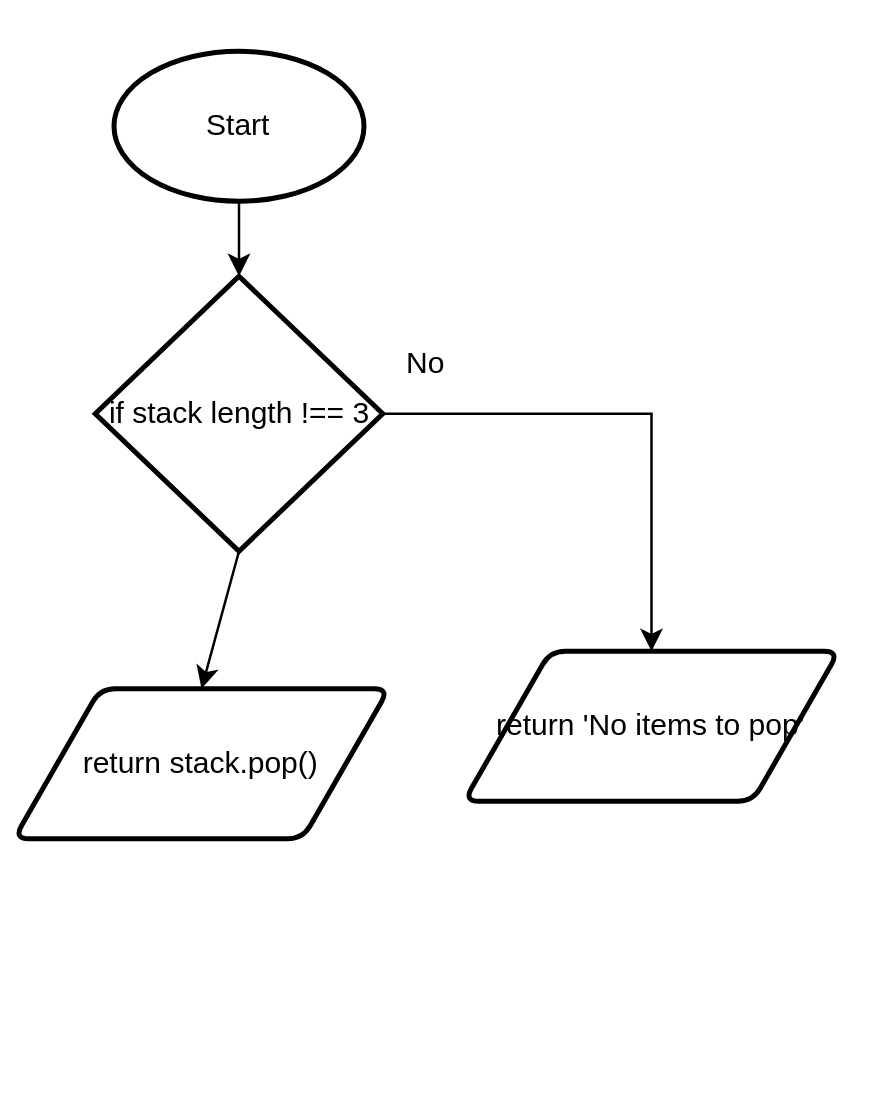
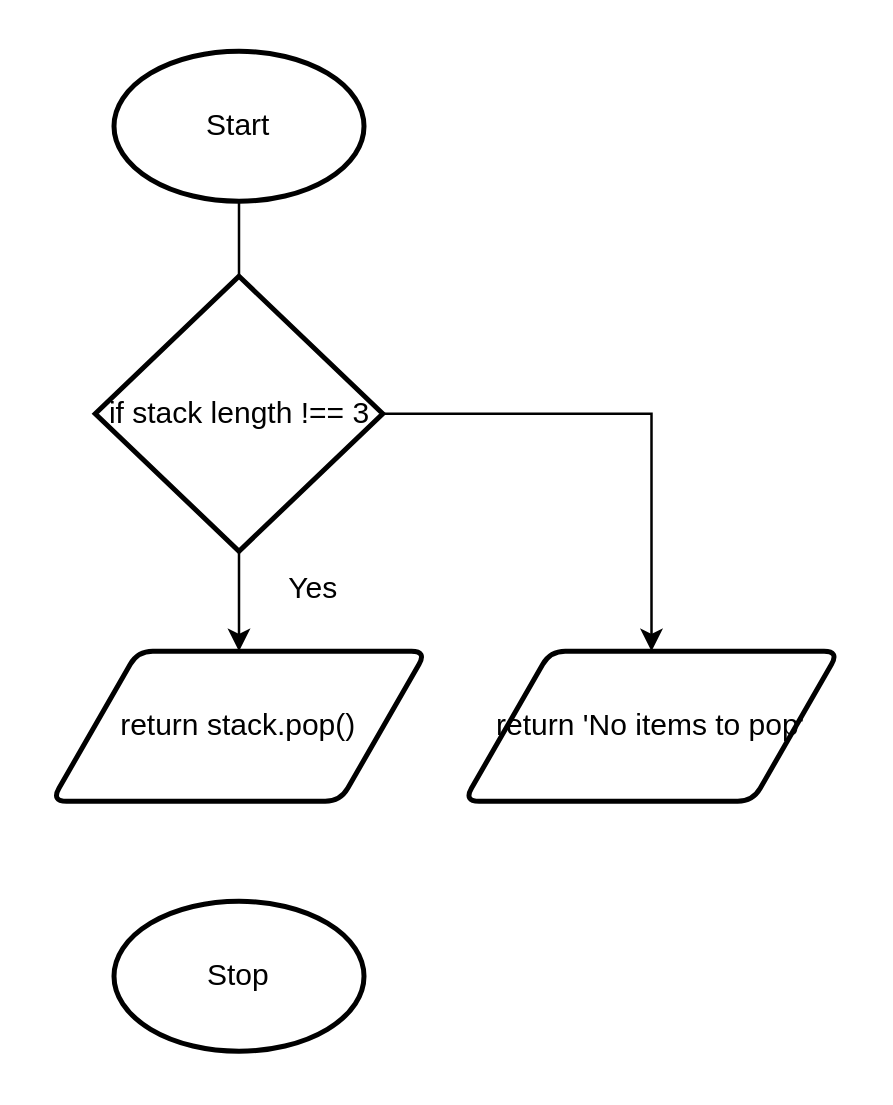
(239, 258) -> (239, 265)
(426, 364) -> none
none -> (314, 589)
(201, 764) -> (239, 726)
none -> (239, 976)
